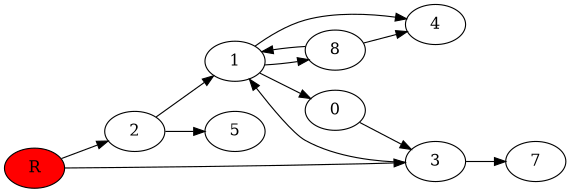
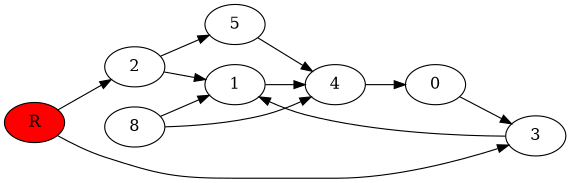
none -> (280, 52)
(281, 64) -> none
(280, 83) -> (380, 85)
(536, 162) -> none
